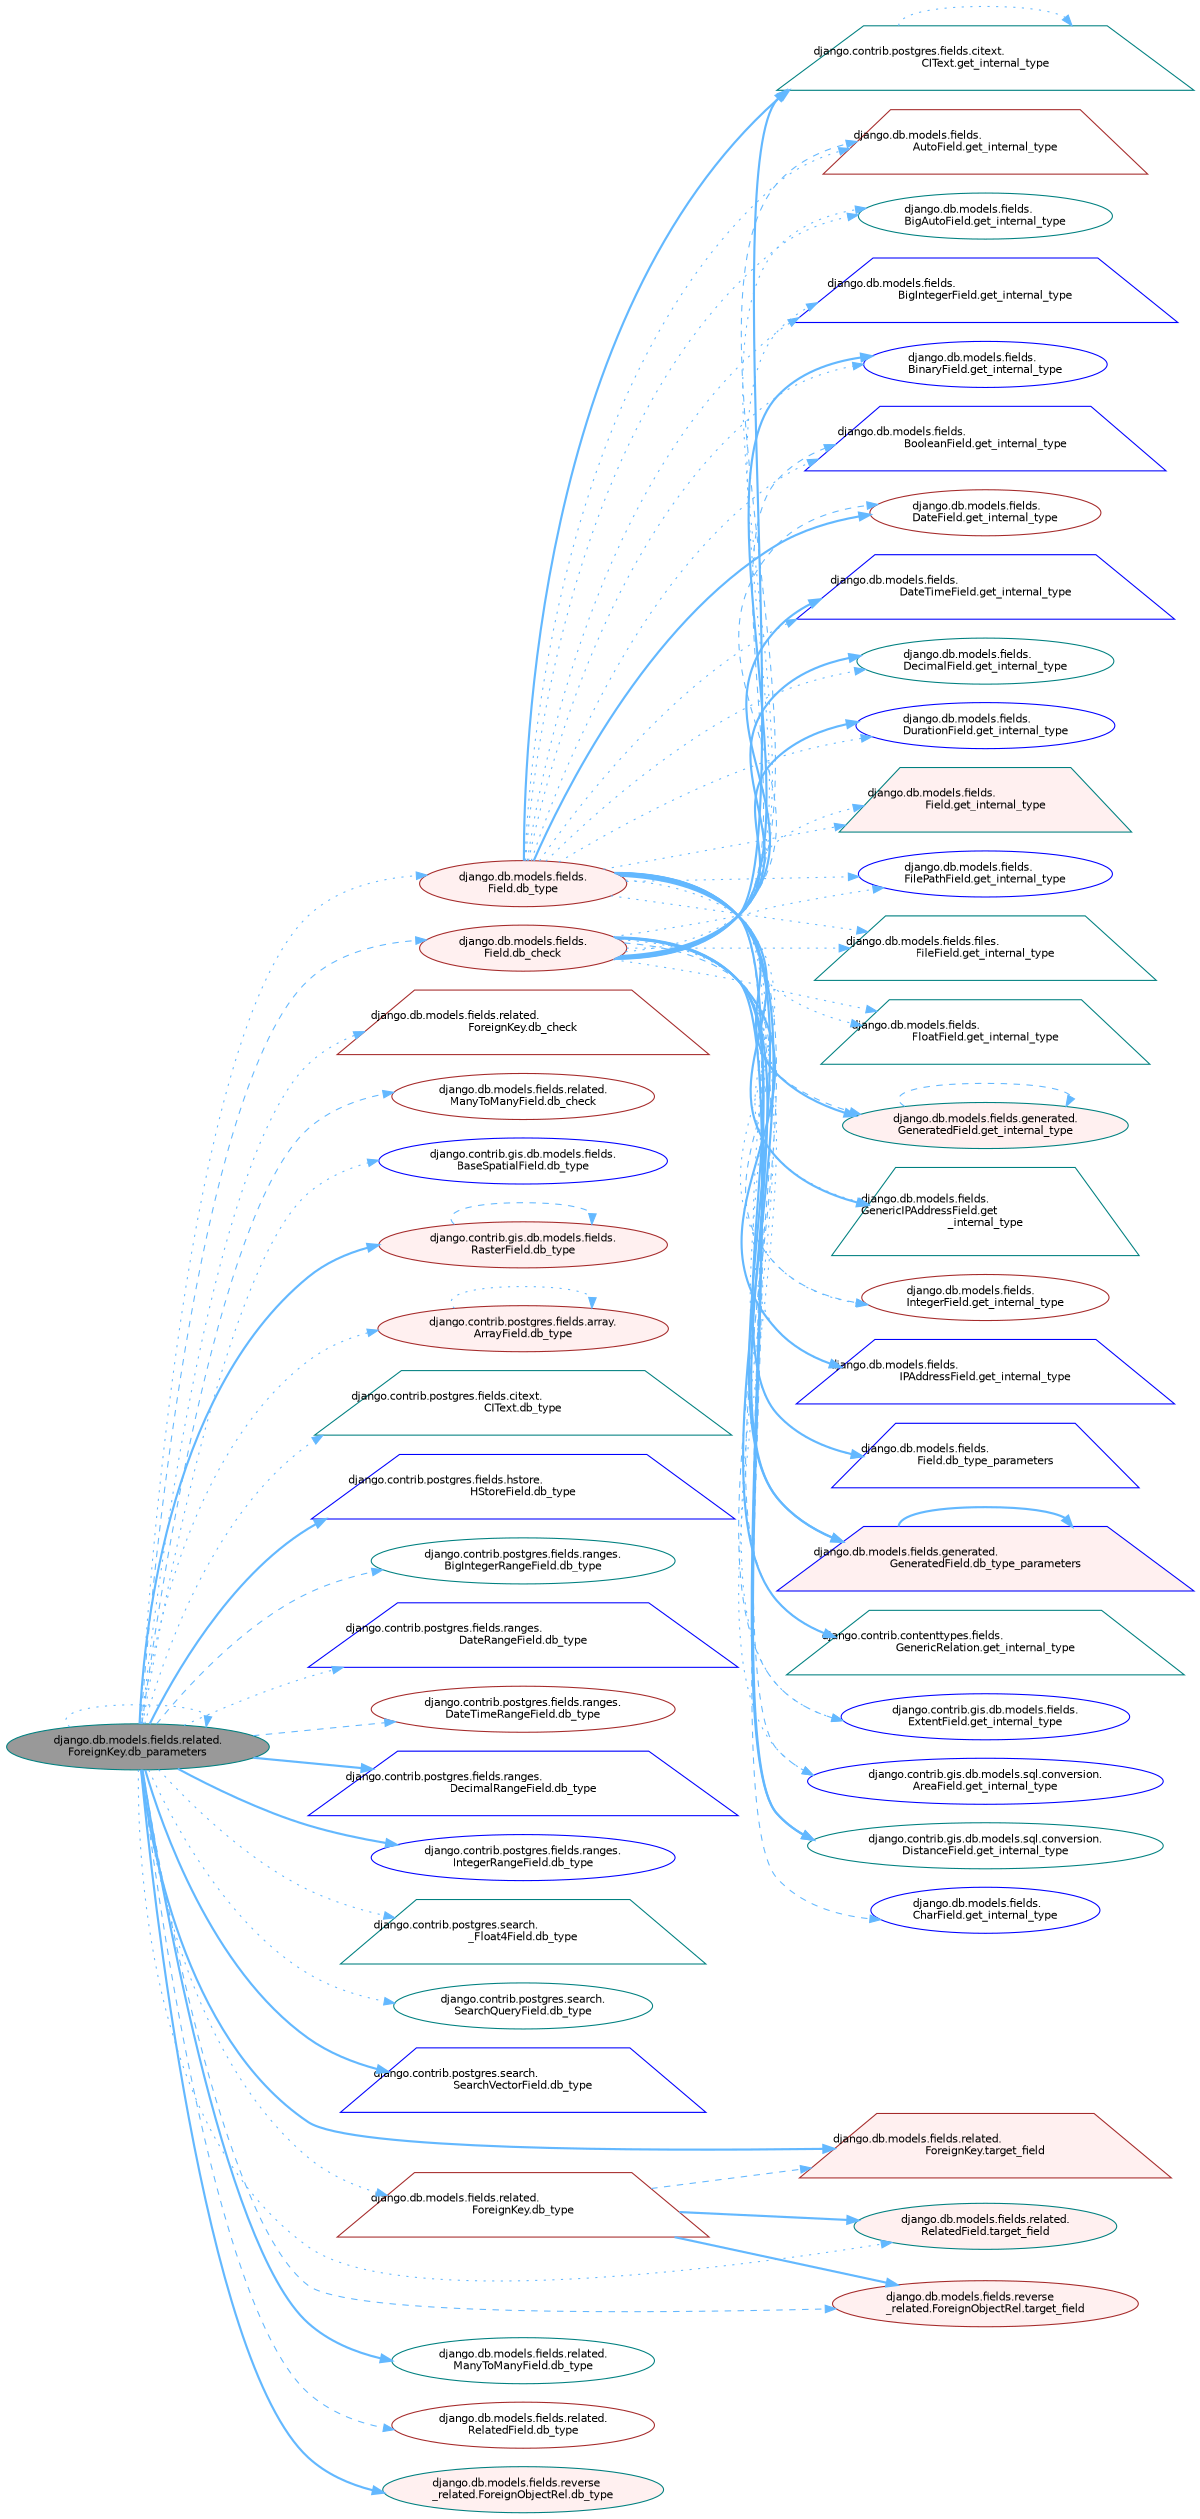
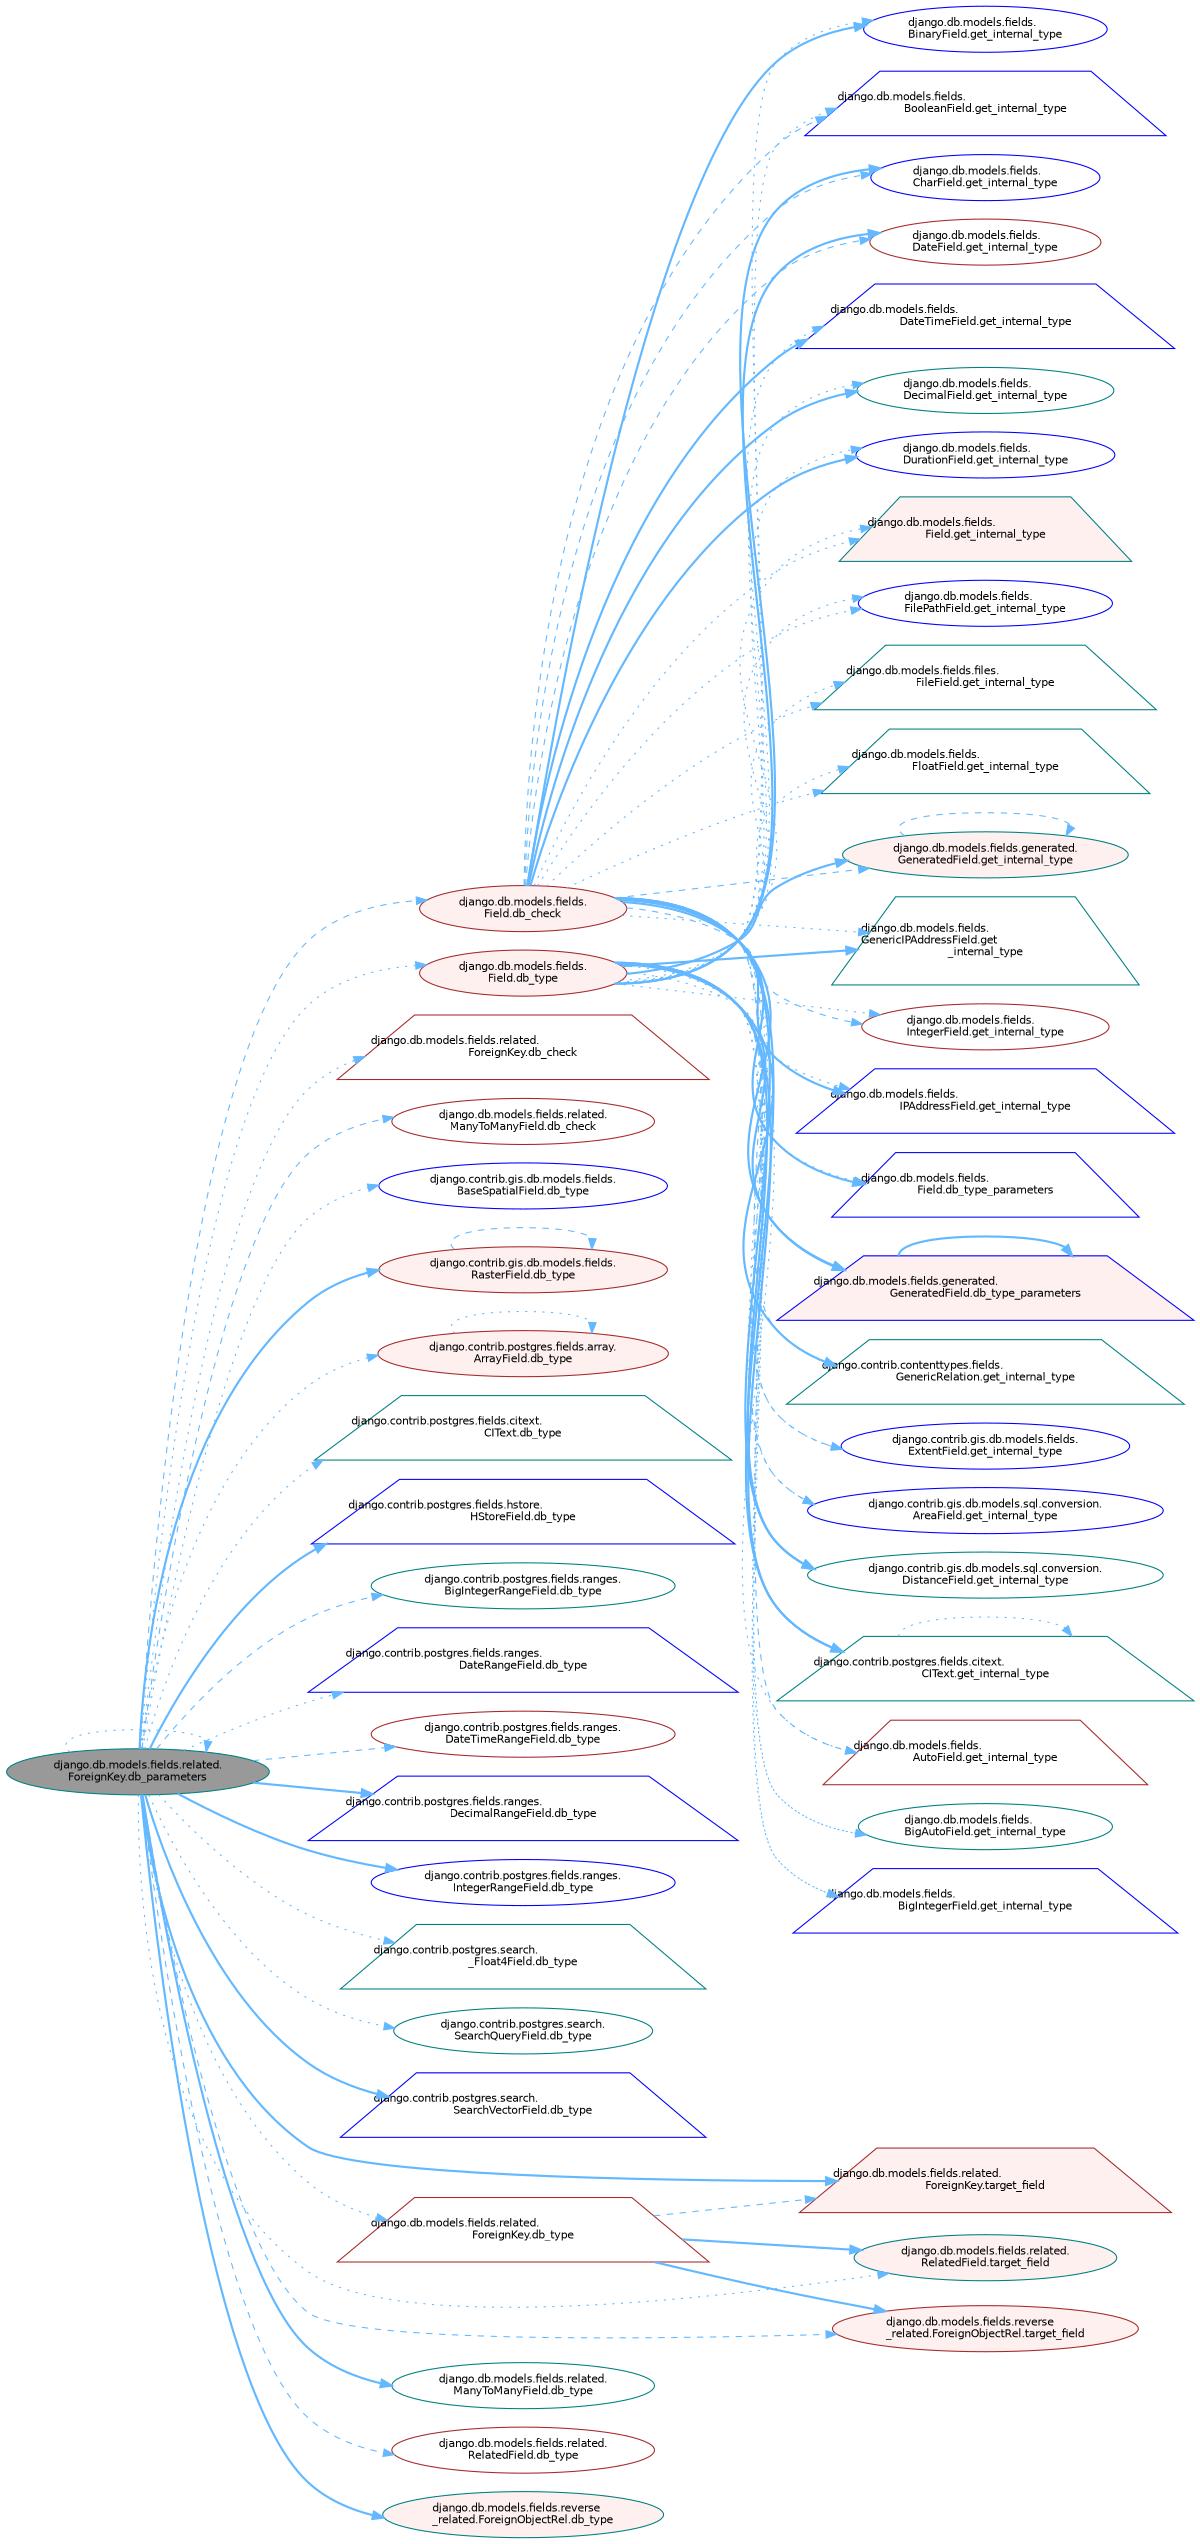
none -> (741, 346)
